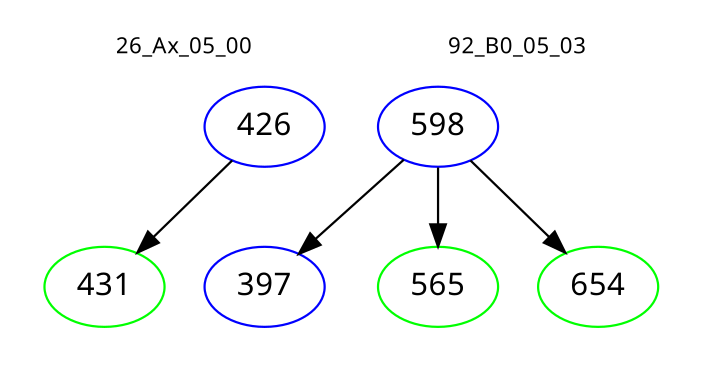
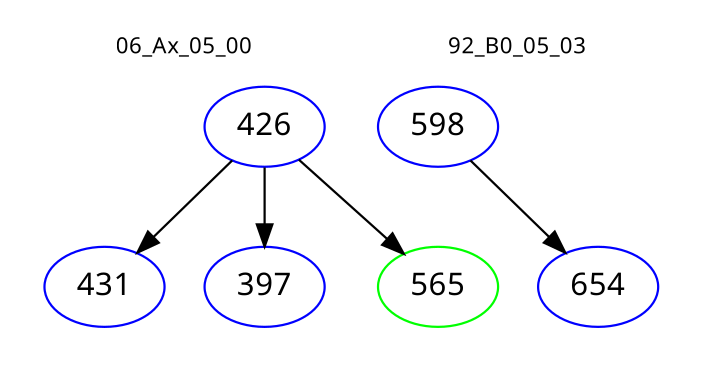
(185, 48) -> (185, 48)
(375, 185) -> (265, 196)
(438, 196) -> (328, 185)
(105, 287) -> (105, 287)
(598, 287) -> (598, 287)
